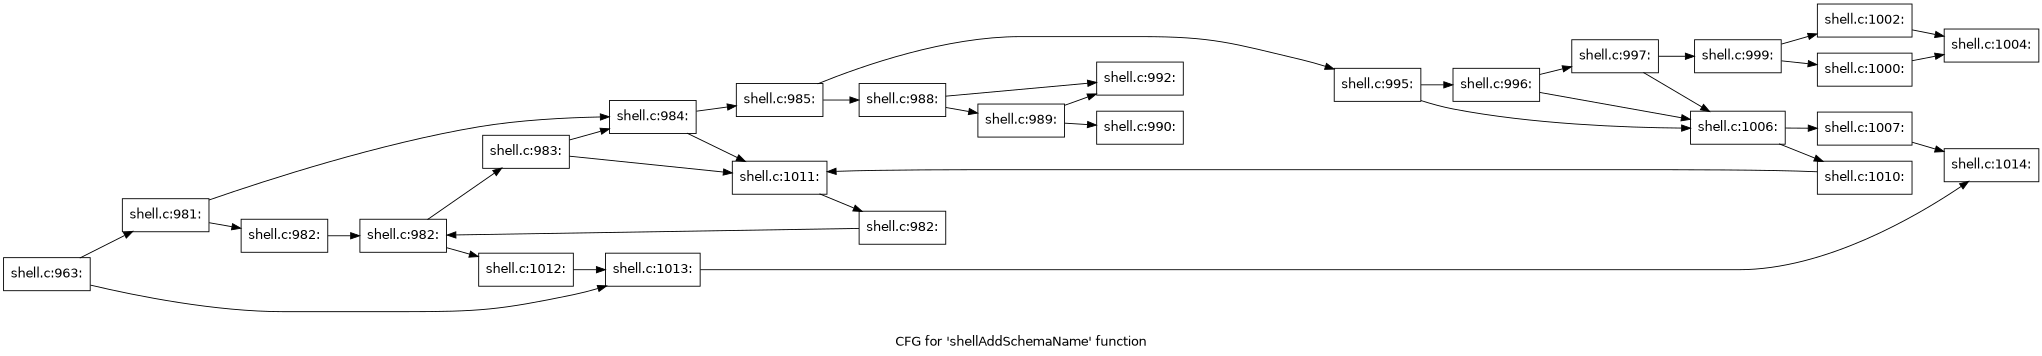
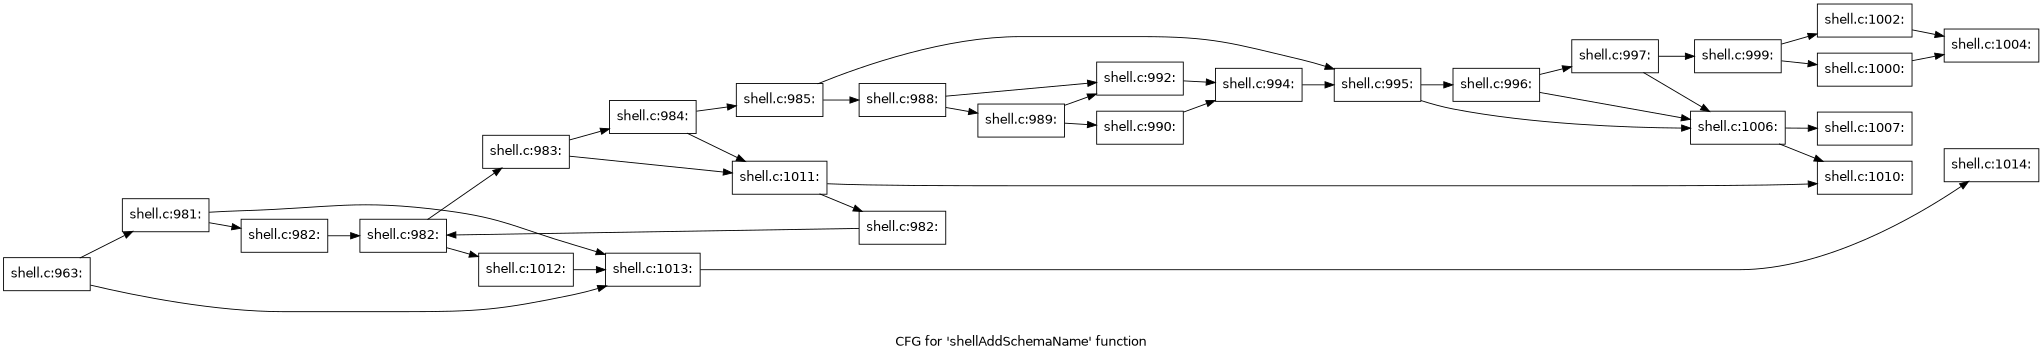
none -> (1259, 85)
(402, 143) -> (406, 207)
(1924, 146) -> none
(1327, 170) -> (1318, 186)
